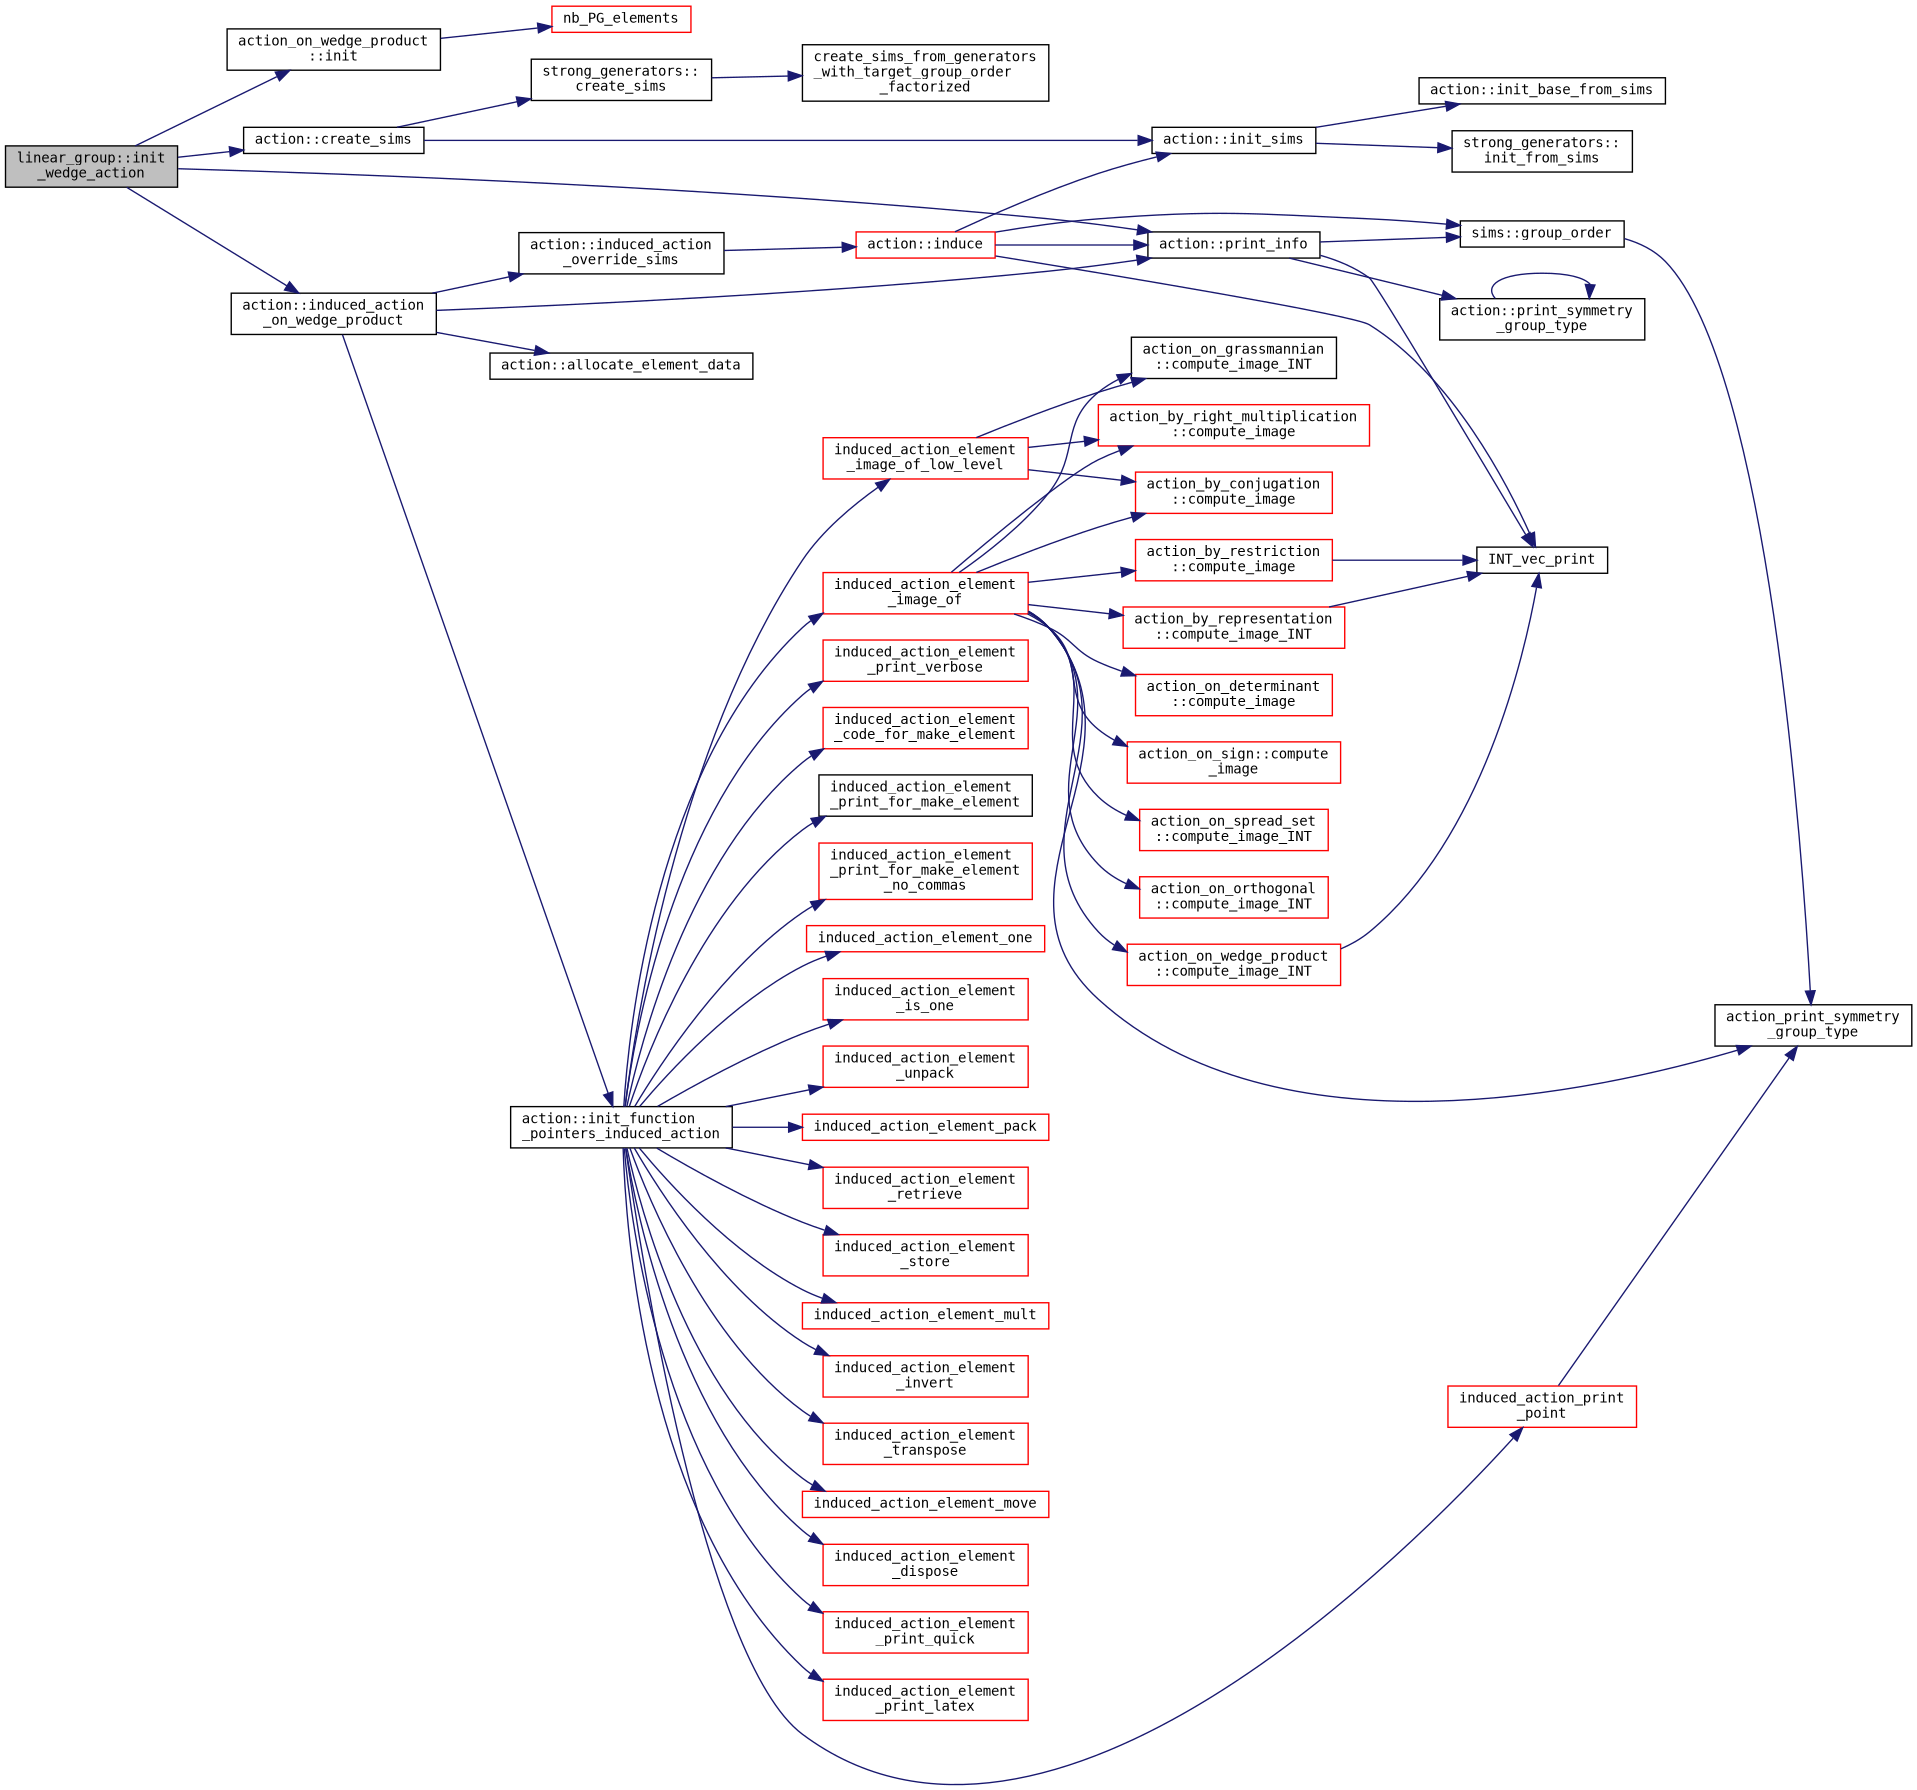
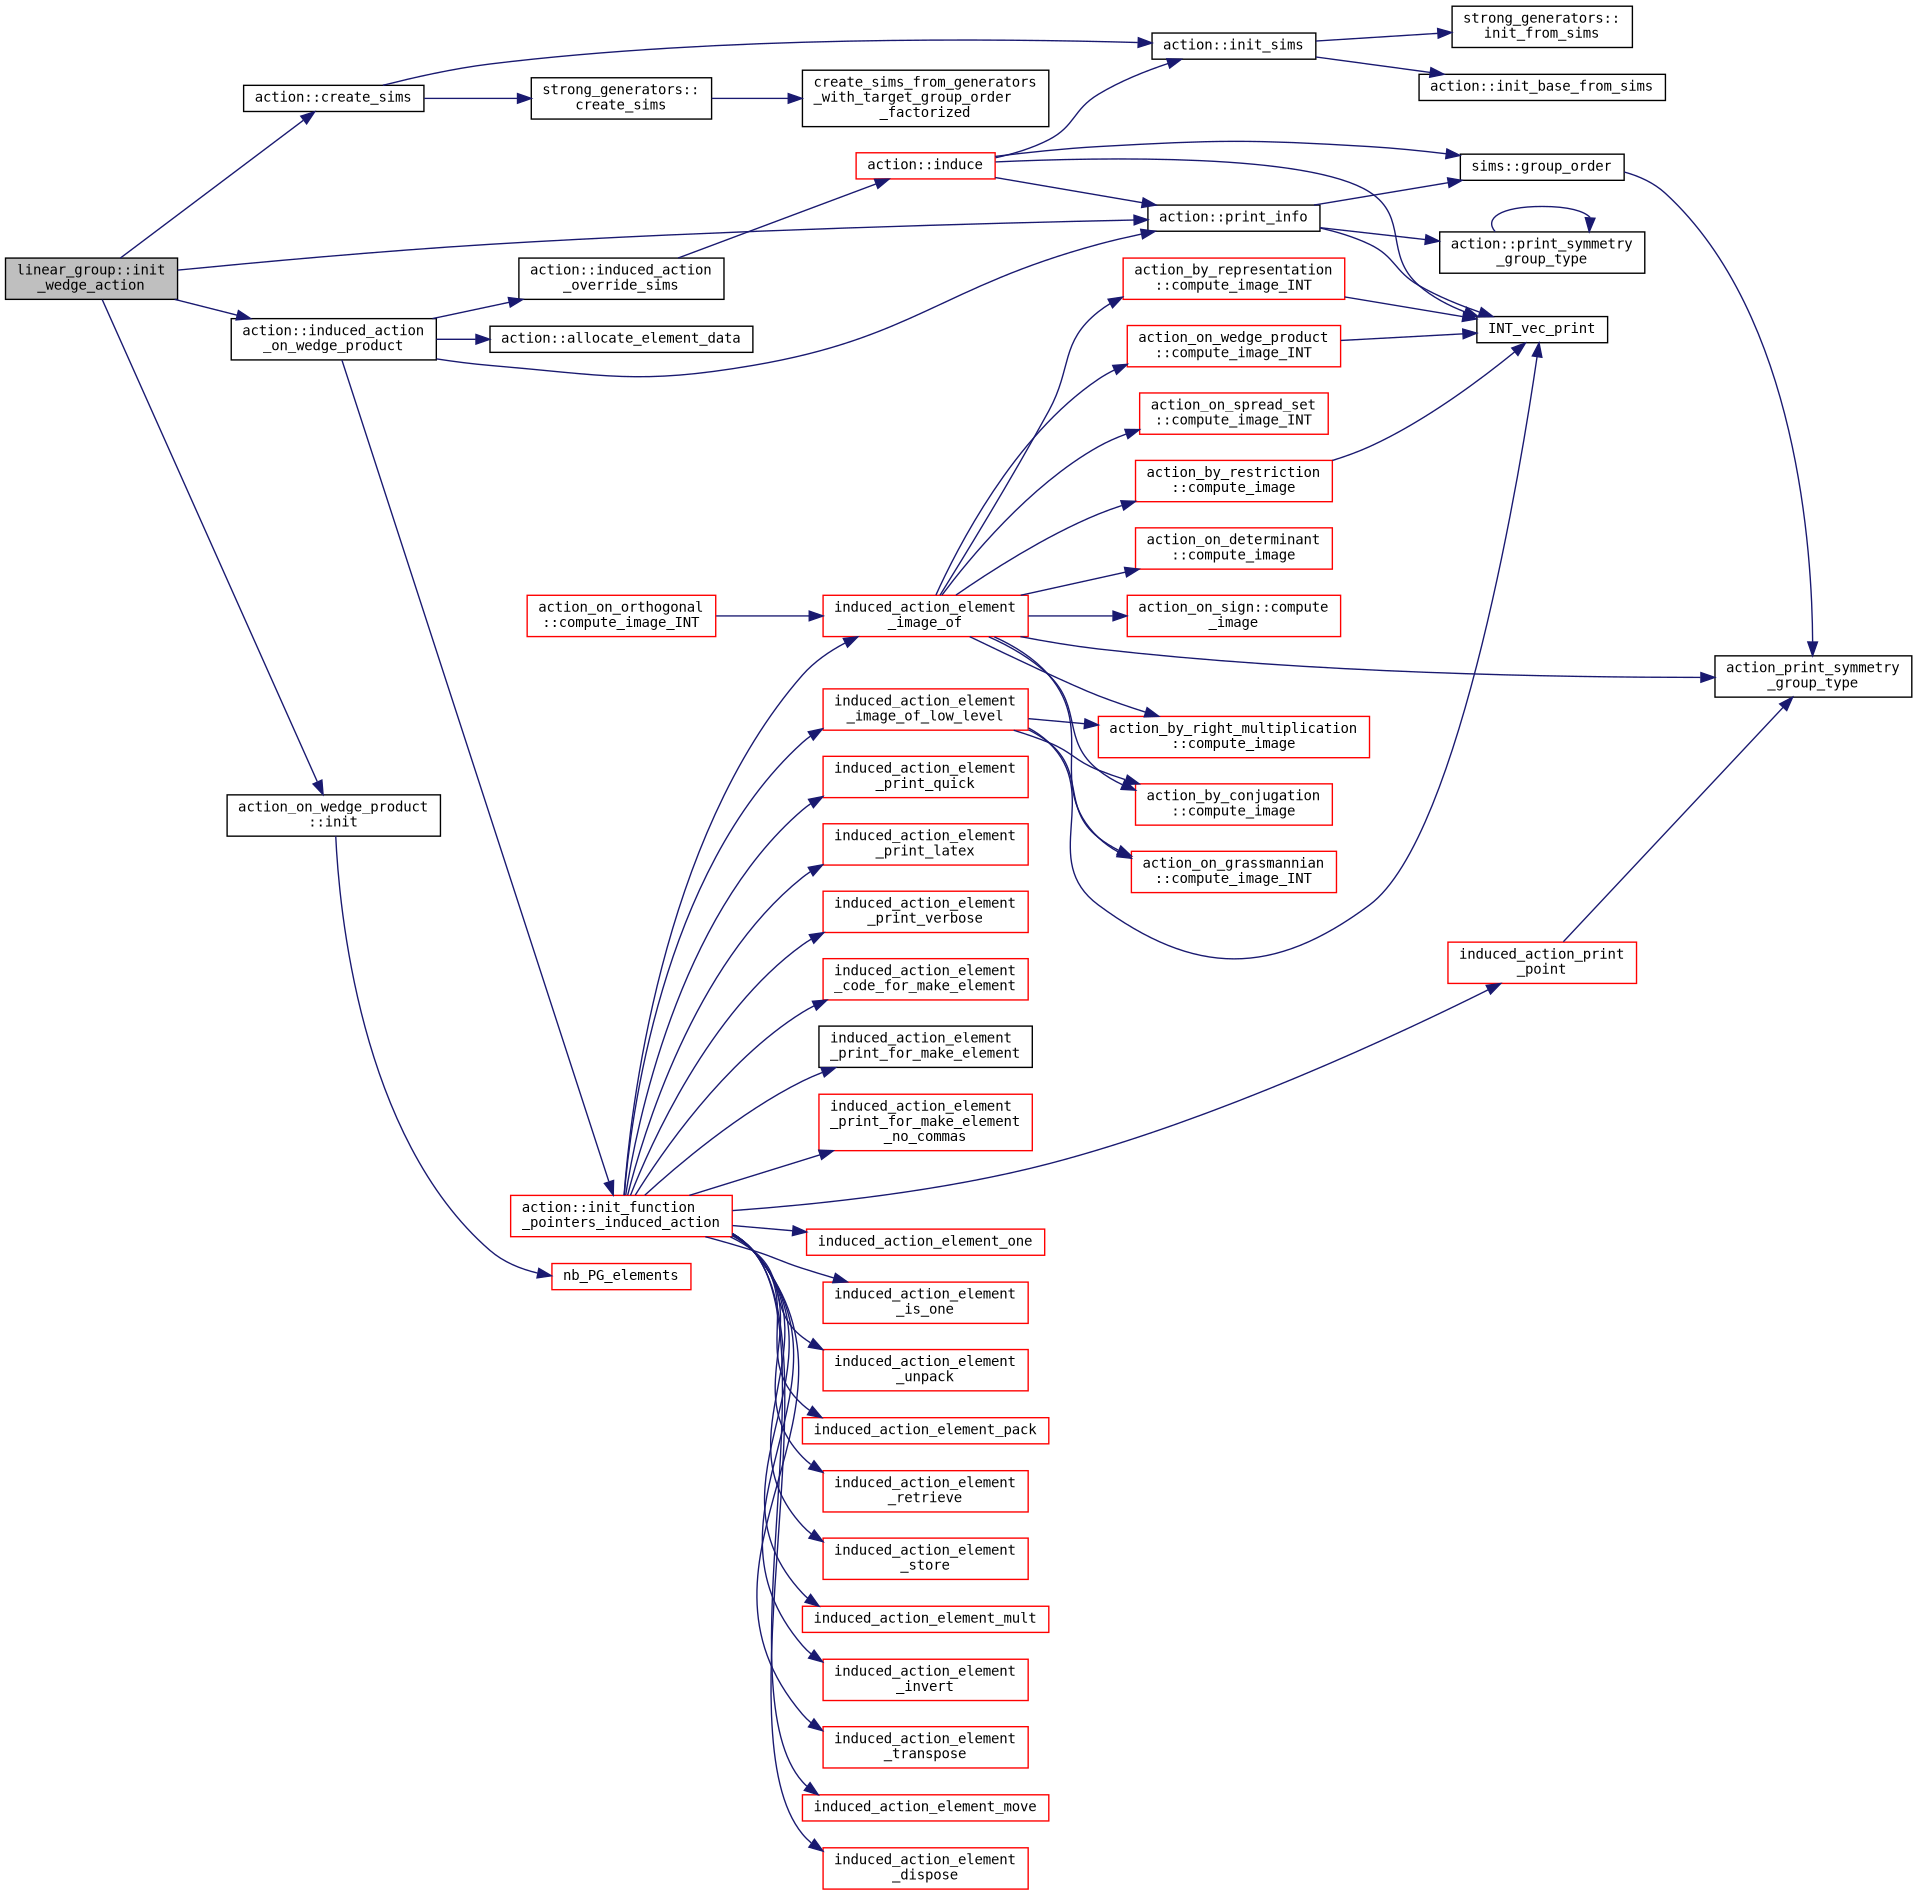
(1234, 358) -> (1234, 872)
(1075, 827) -> (763, 616)
none -> (1396, 874)
(621, 1127) -> (621, 1216)
